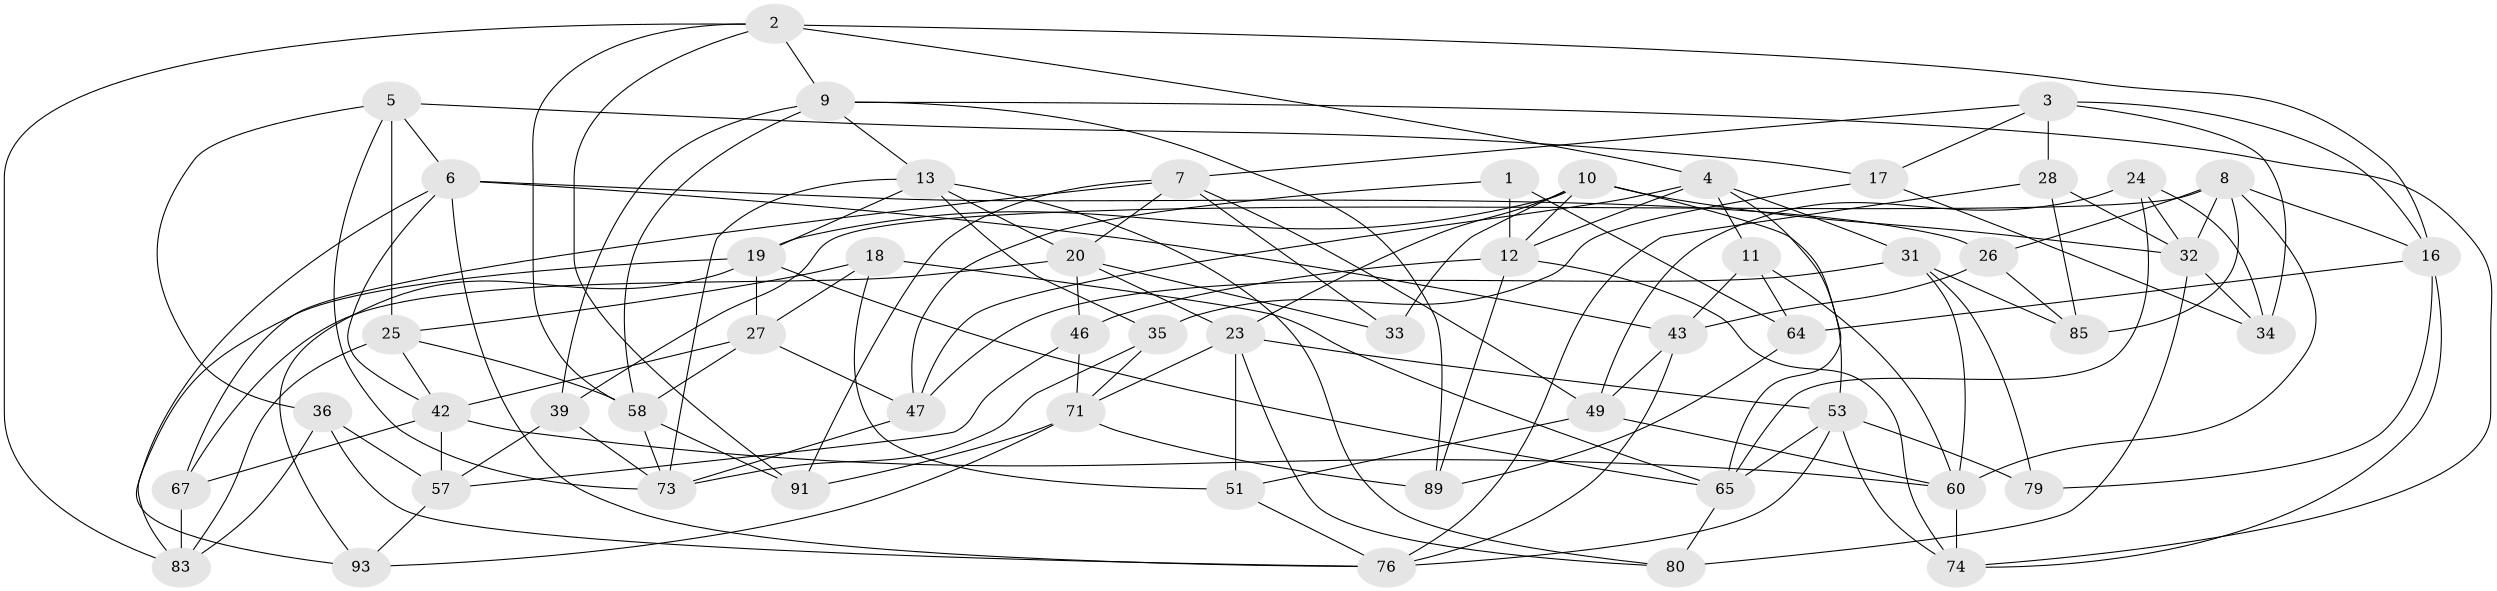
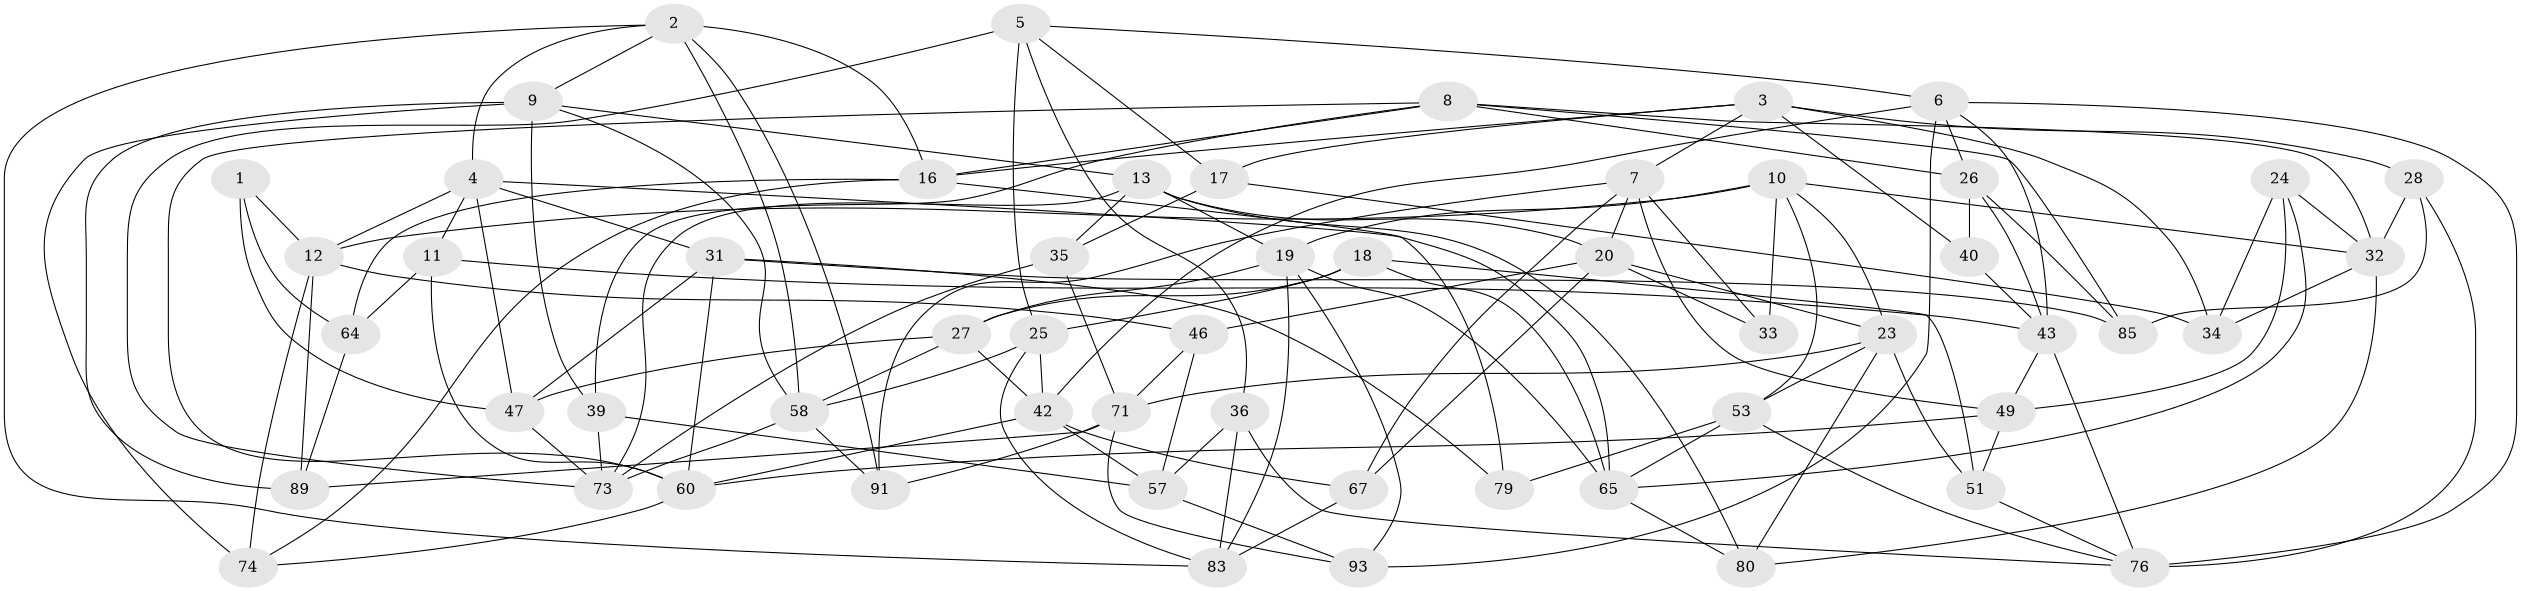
none -> (1969, 257)
(1877, 502) -> none
